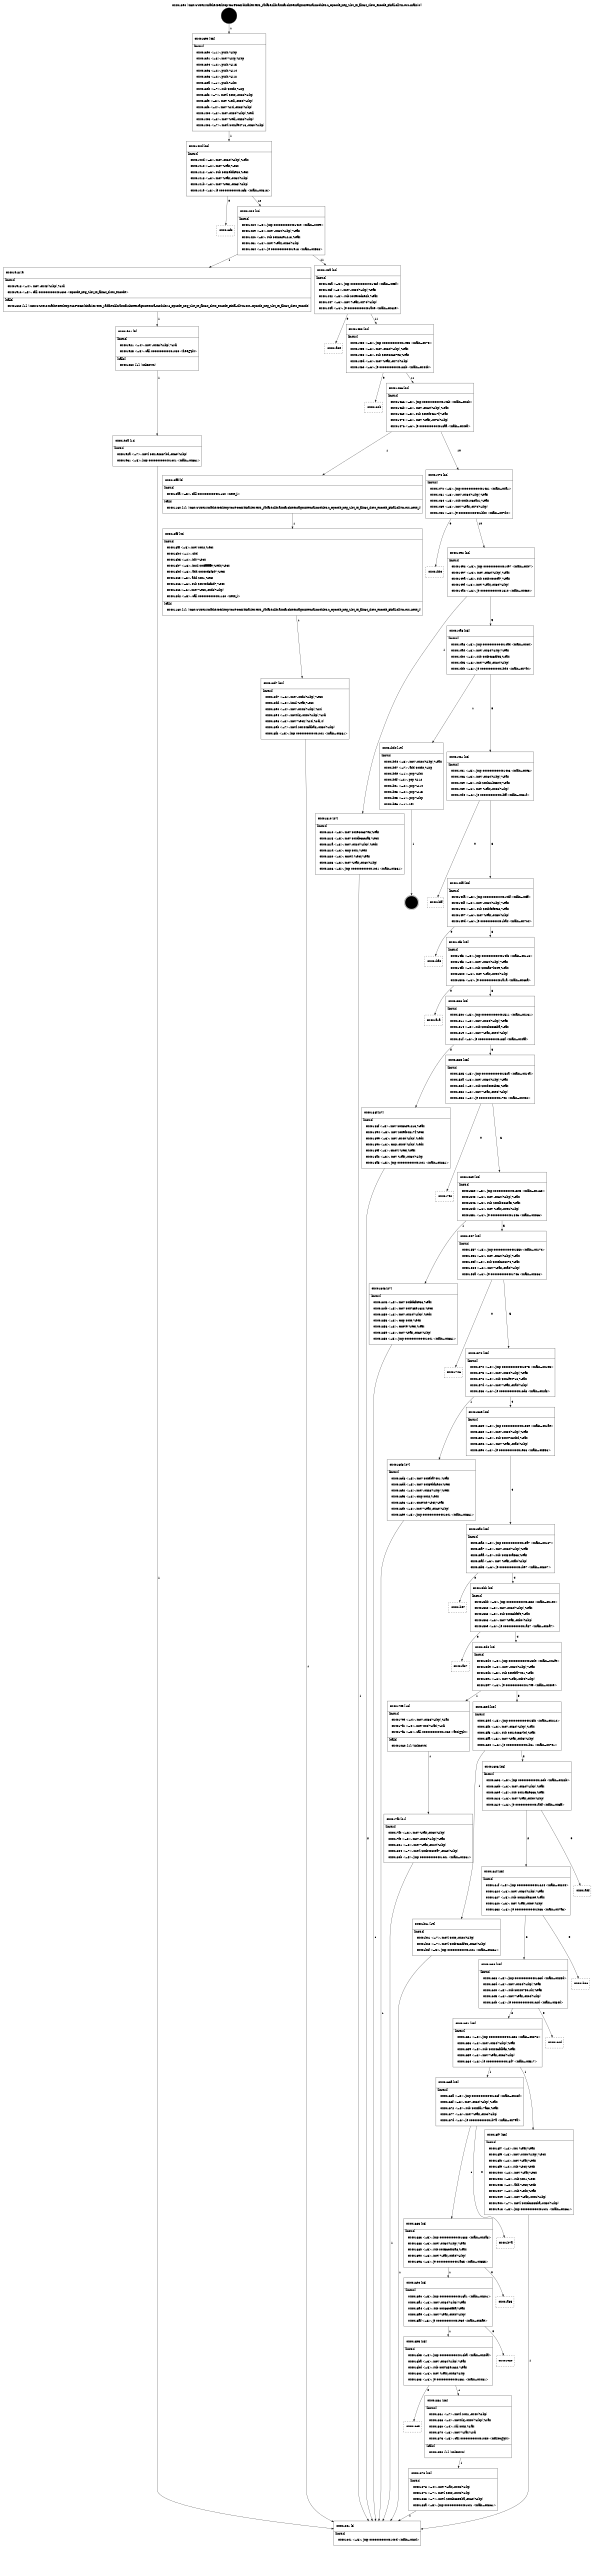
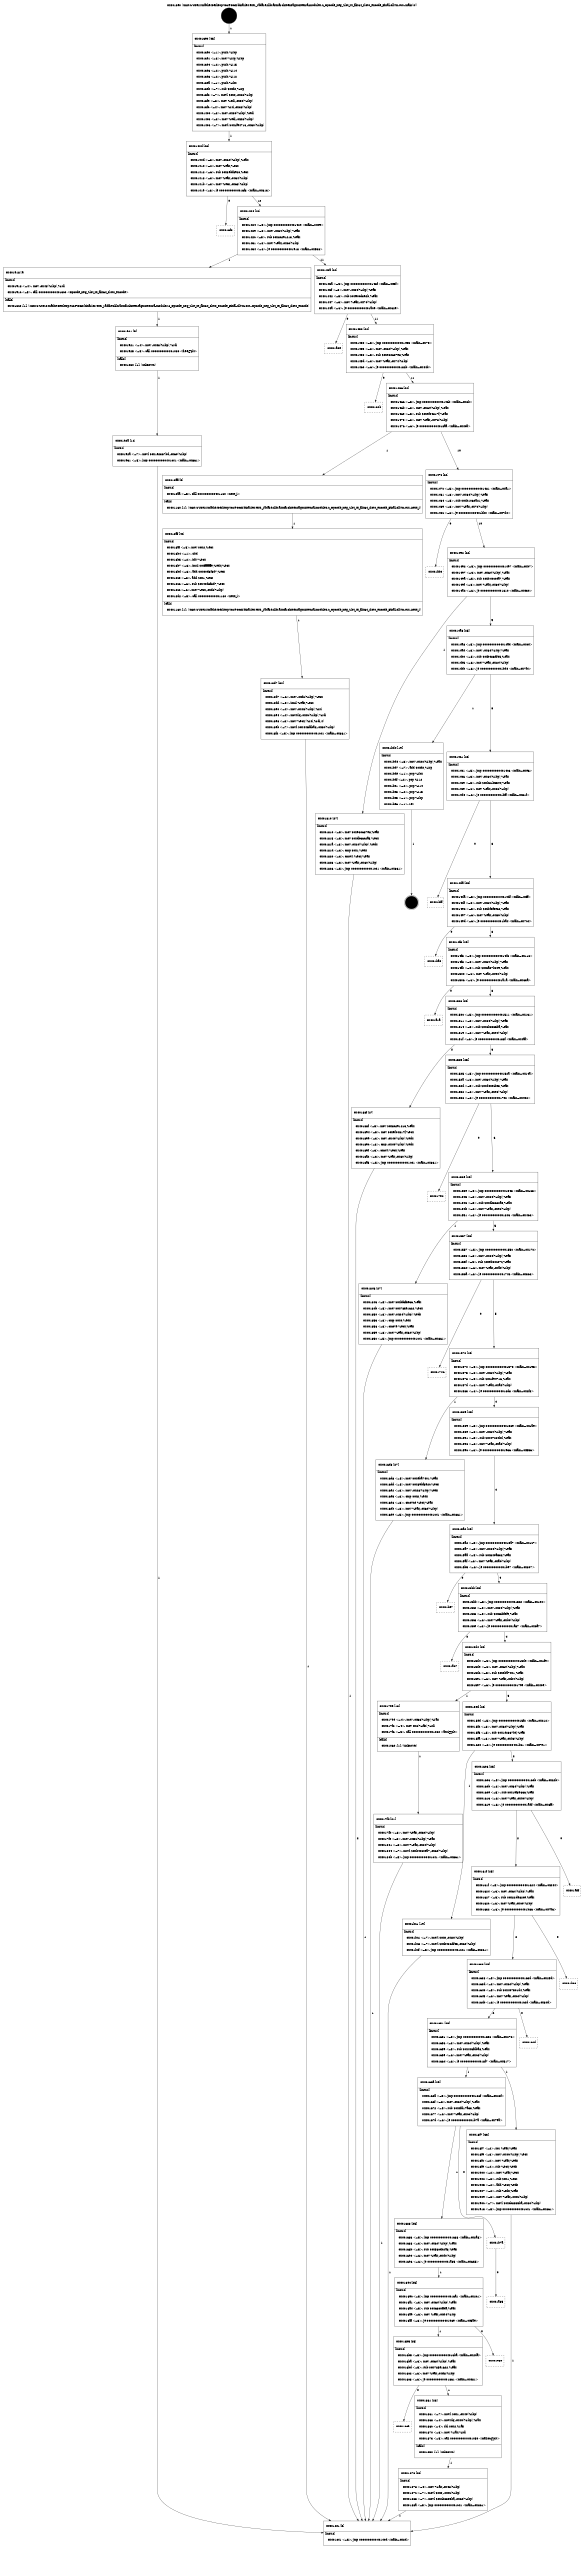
(496, 2280) -> (496, 2271)
